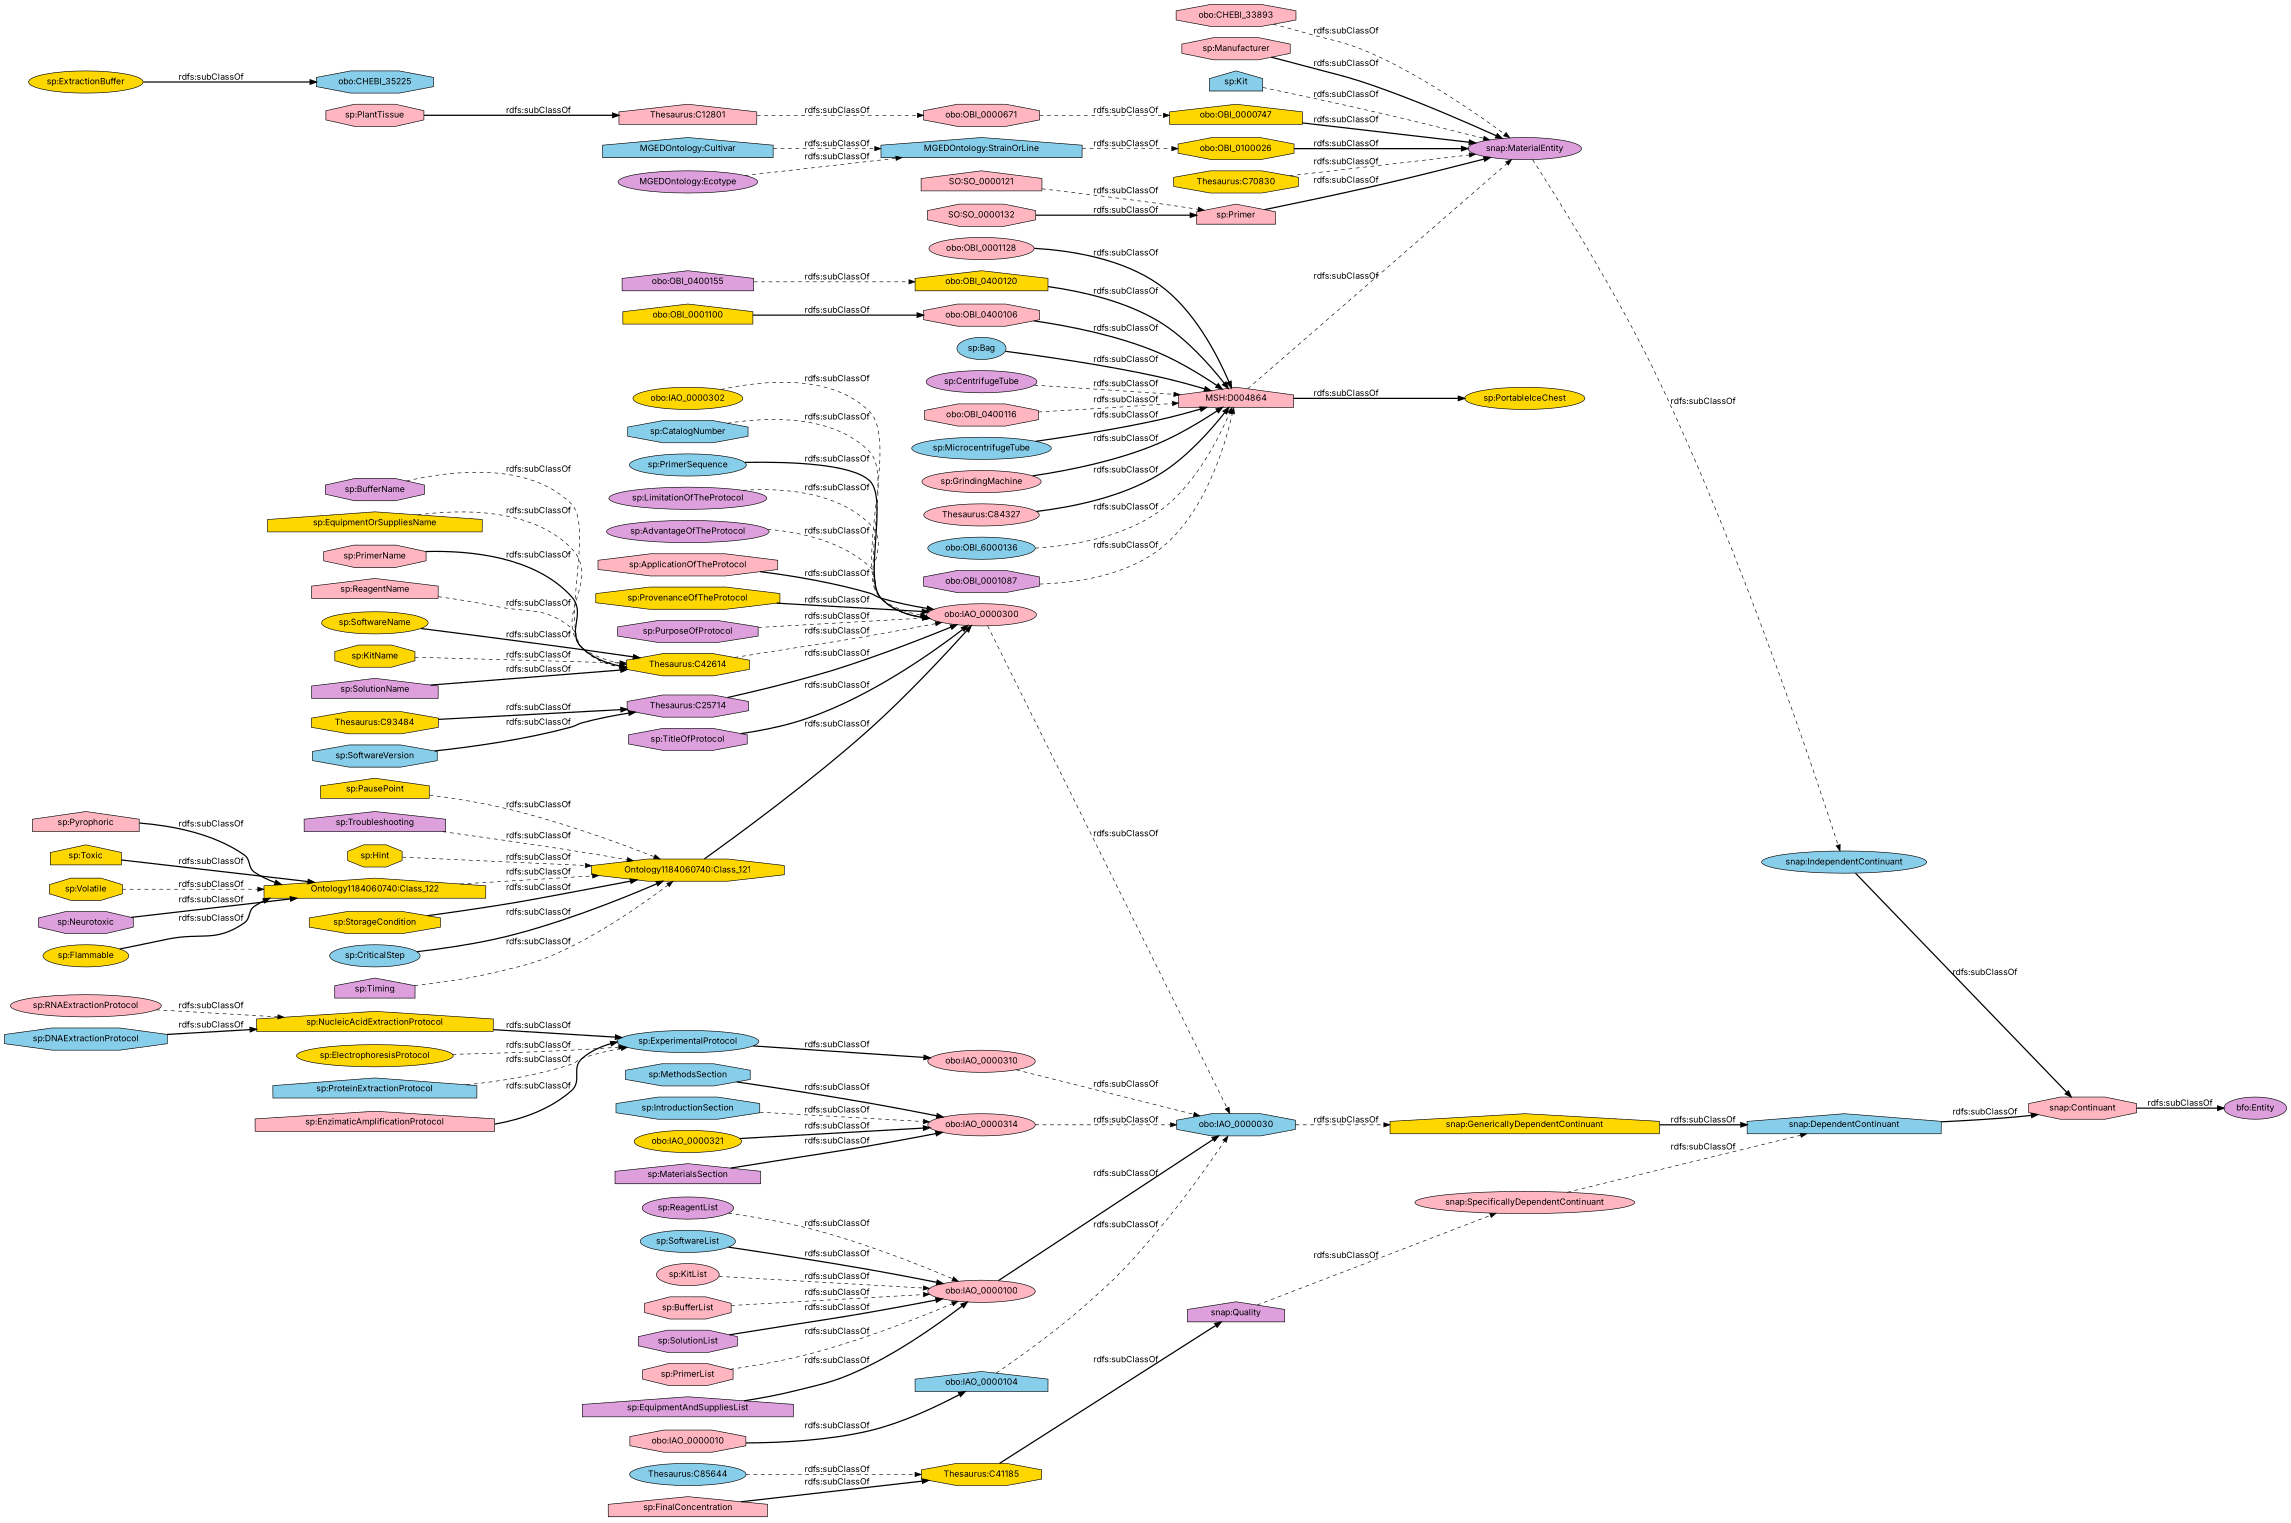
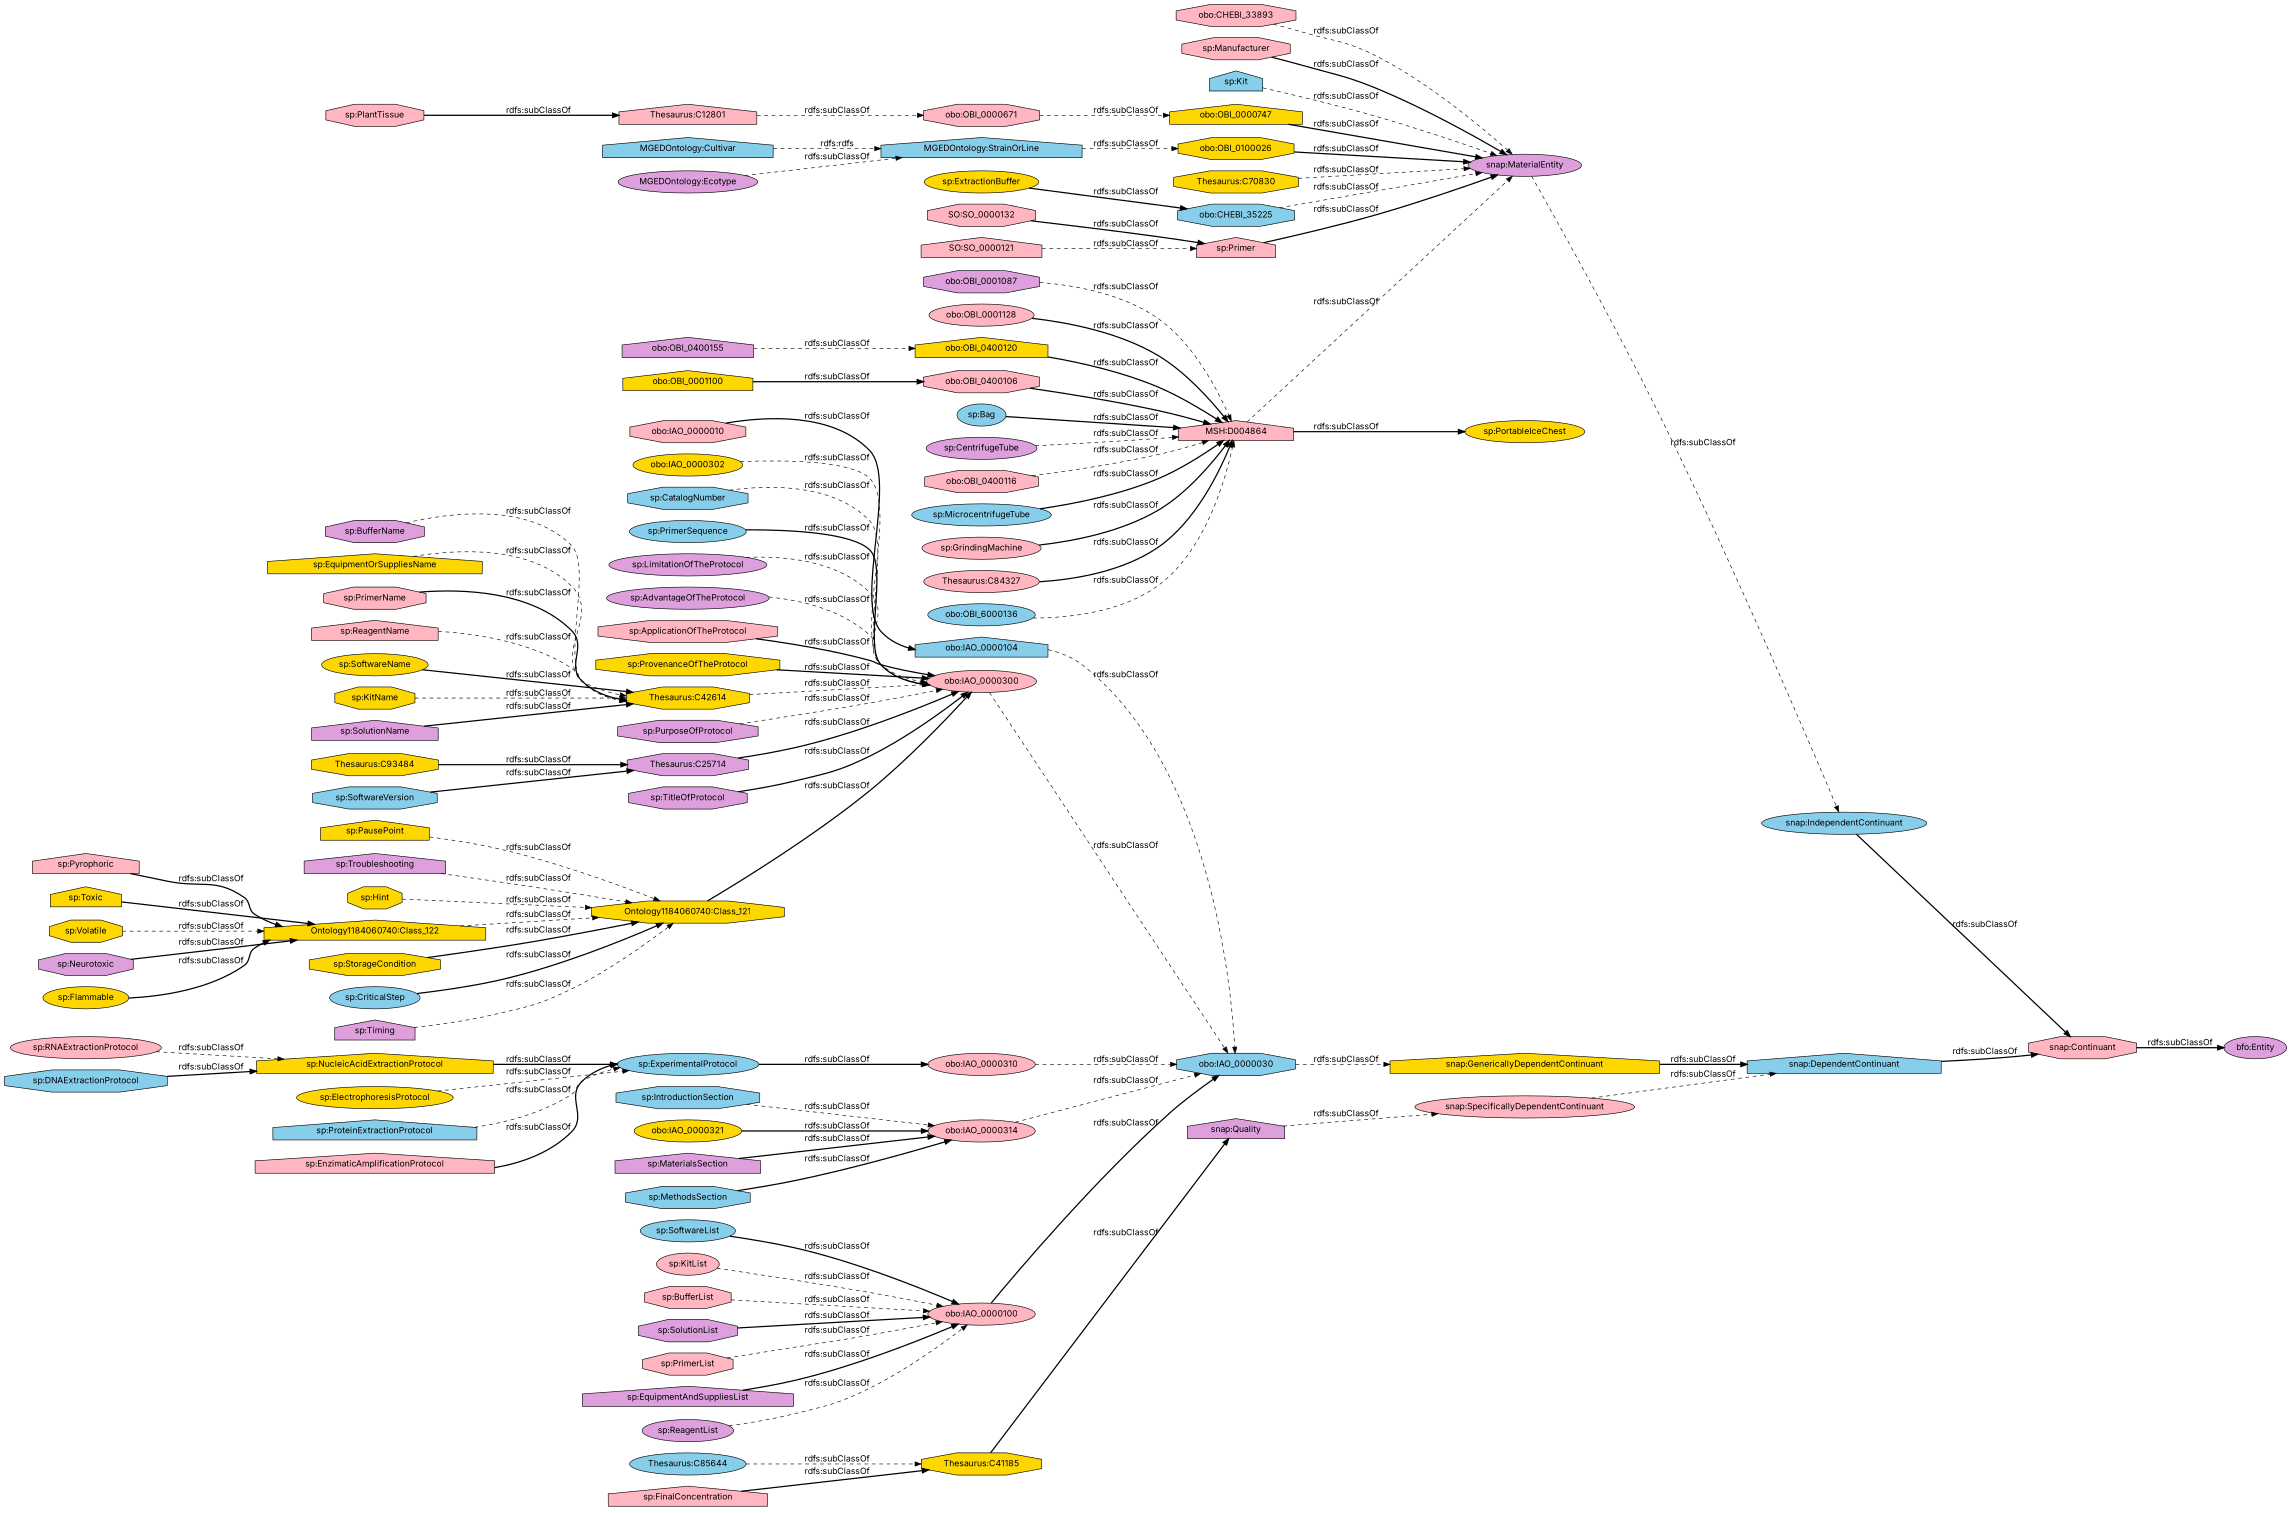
(837, 144) -> (837, 144)
none -> (1378, 191)
